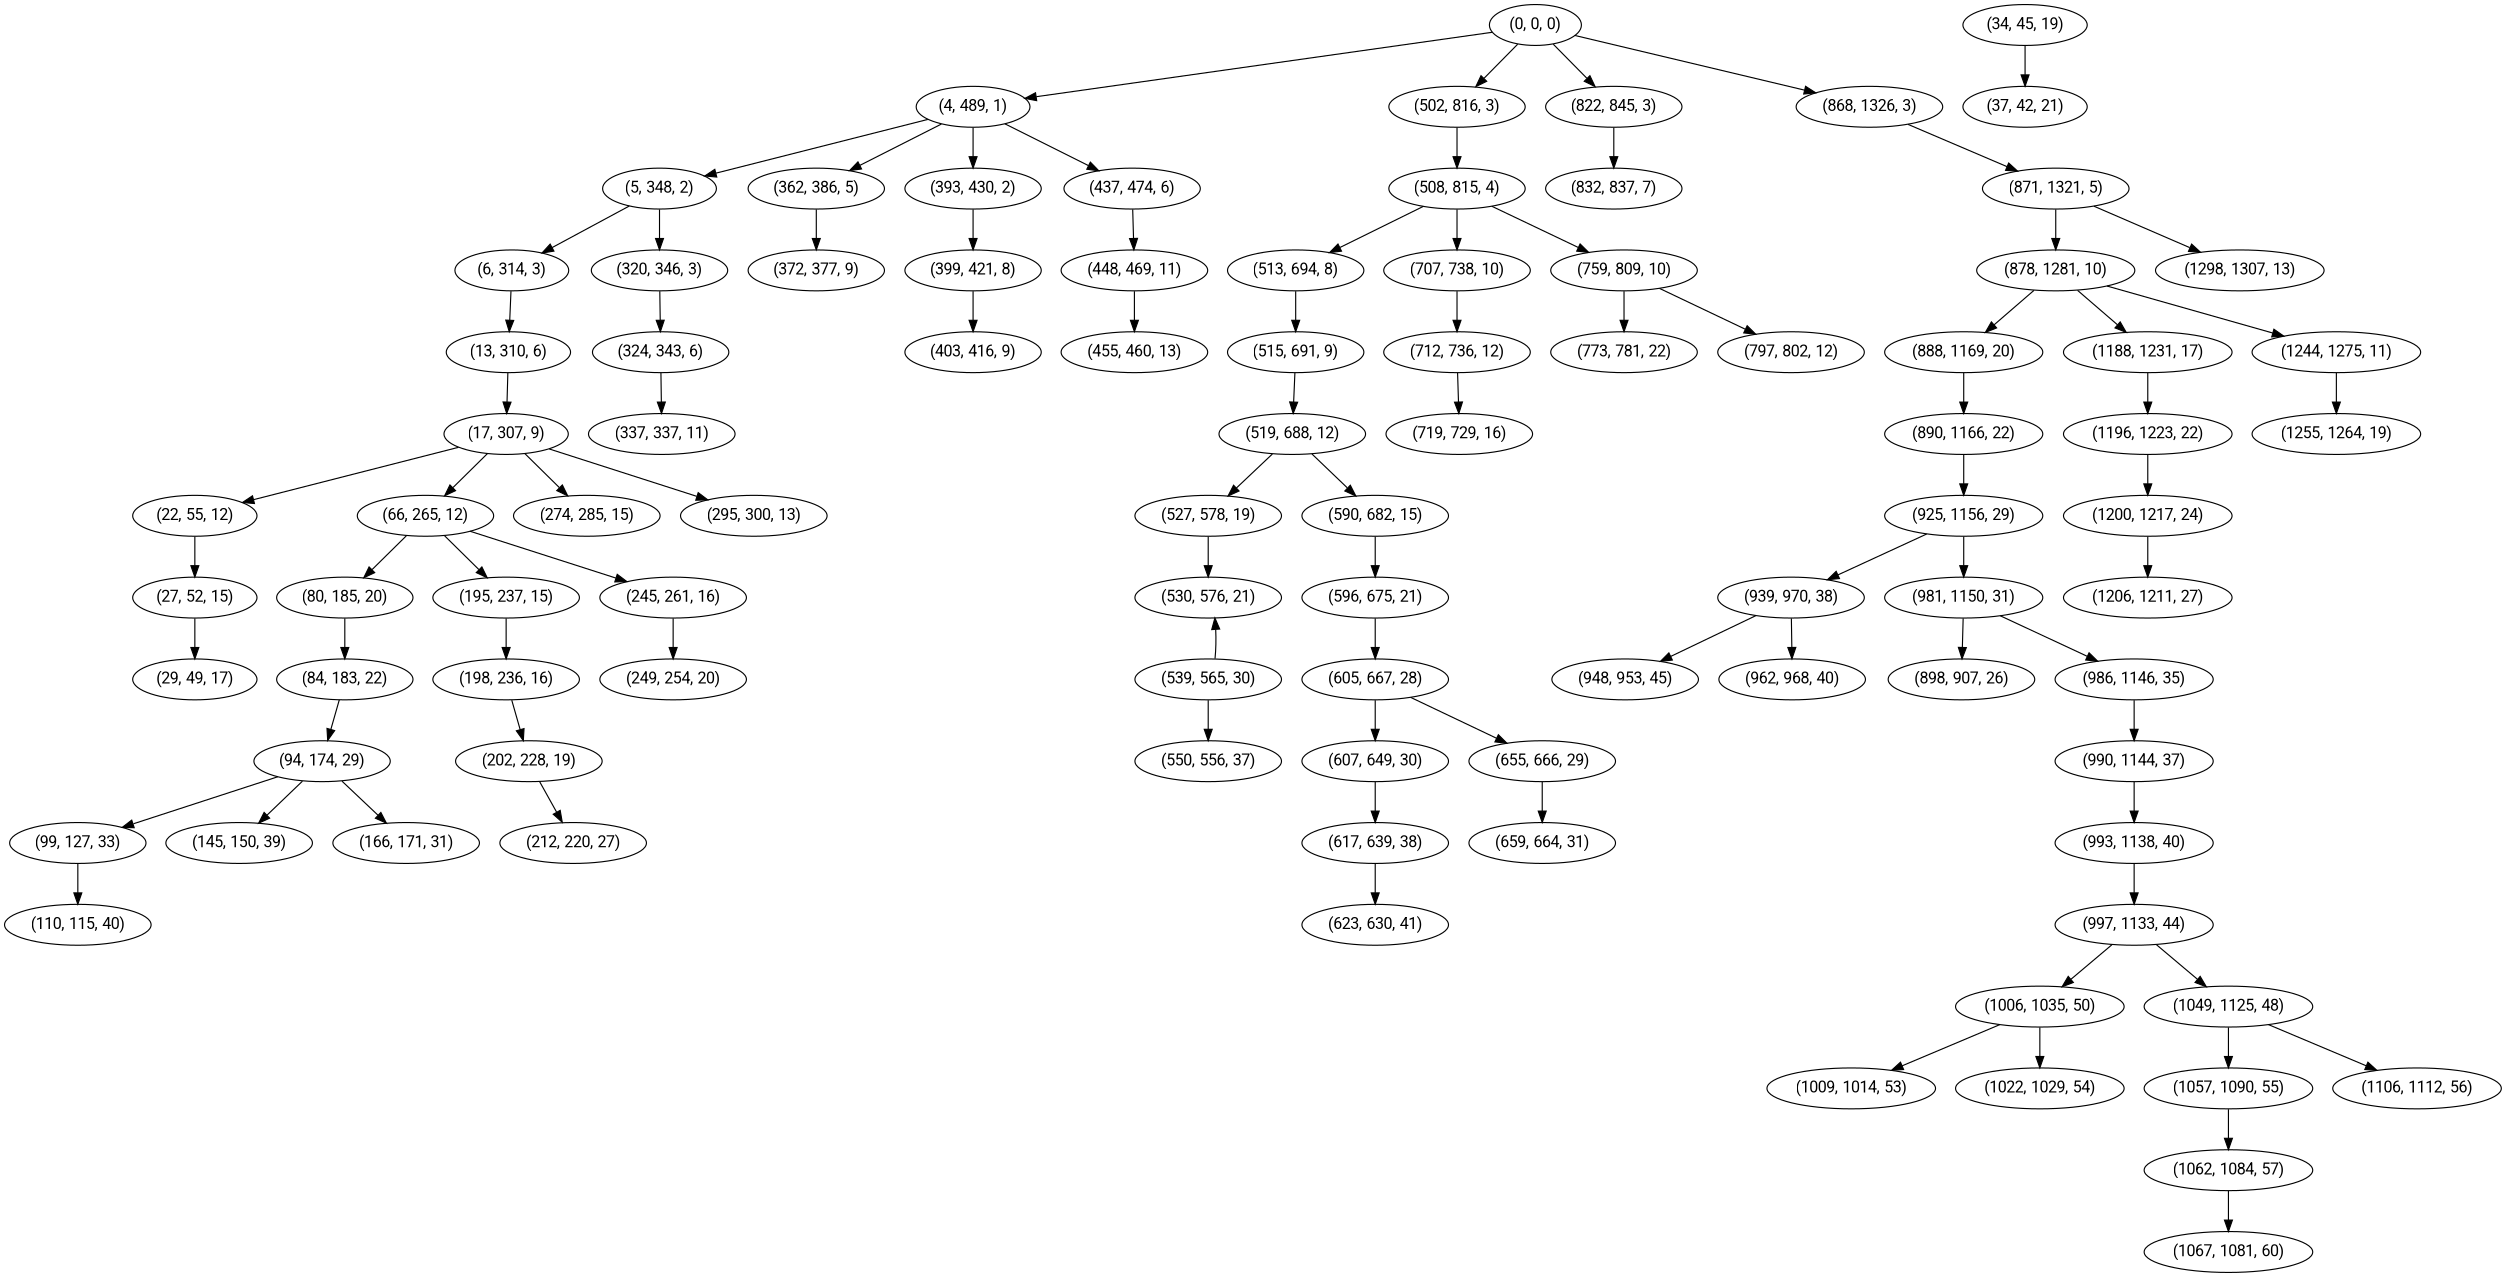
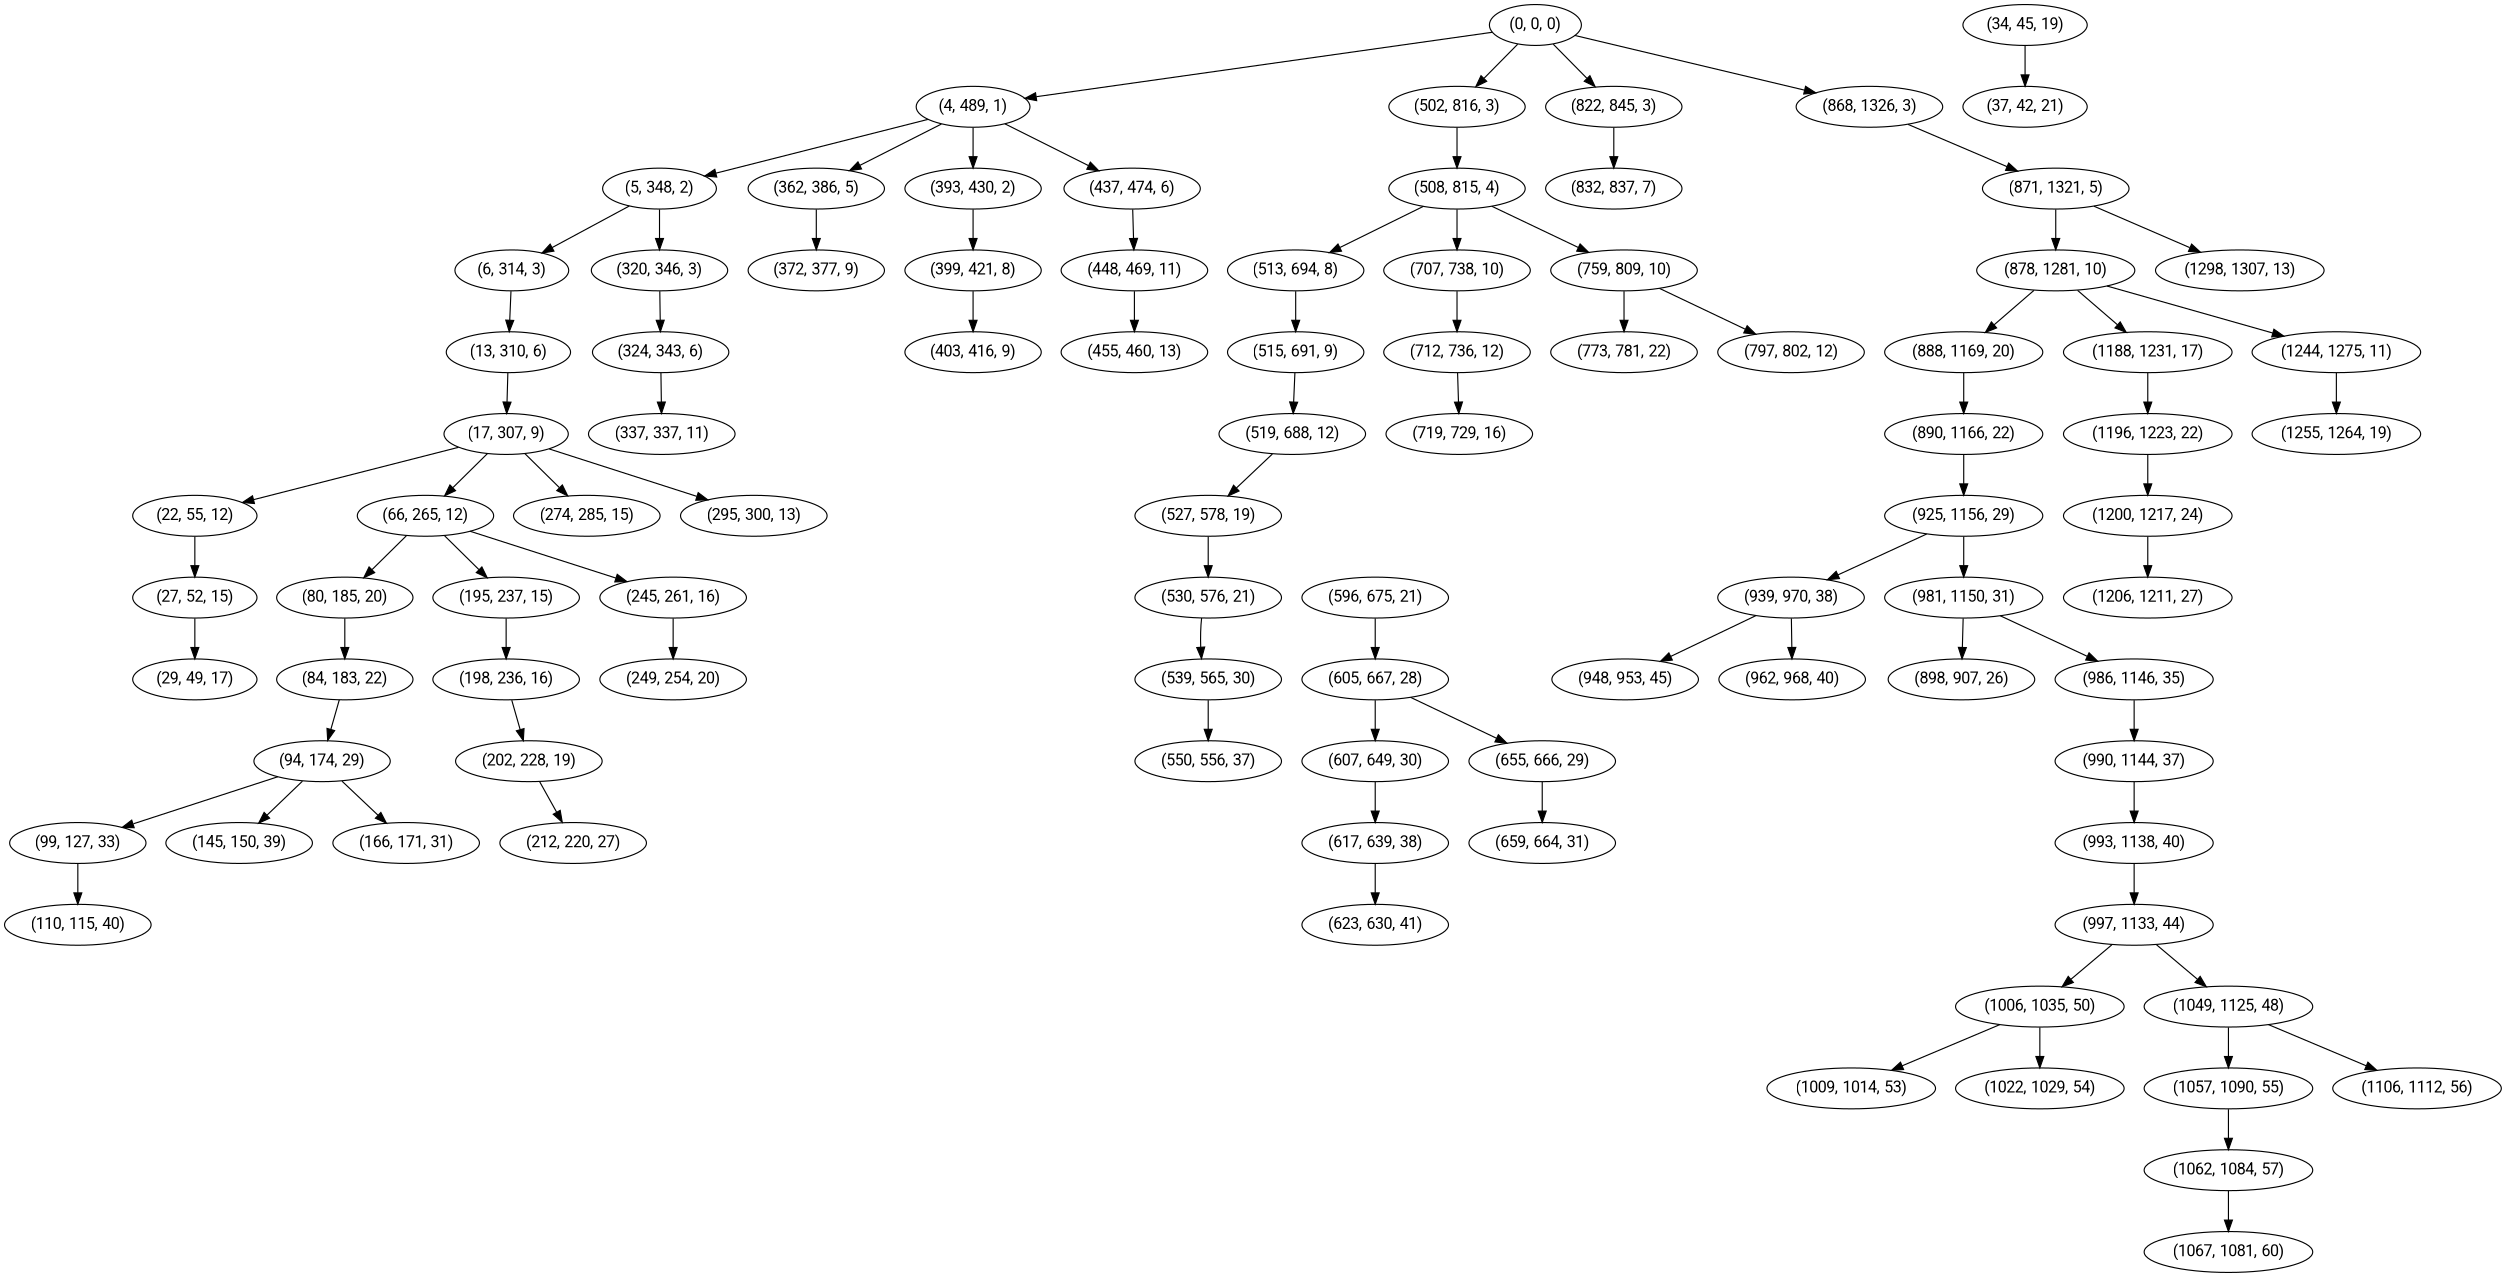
(1375, 516) -> none
(1216, 644) -> (1201, 633)
